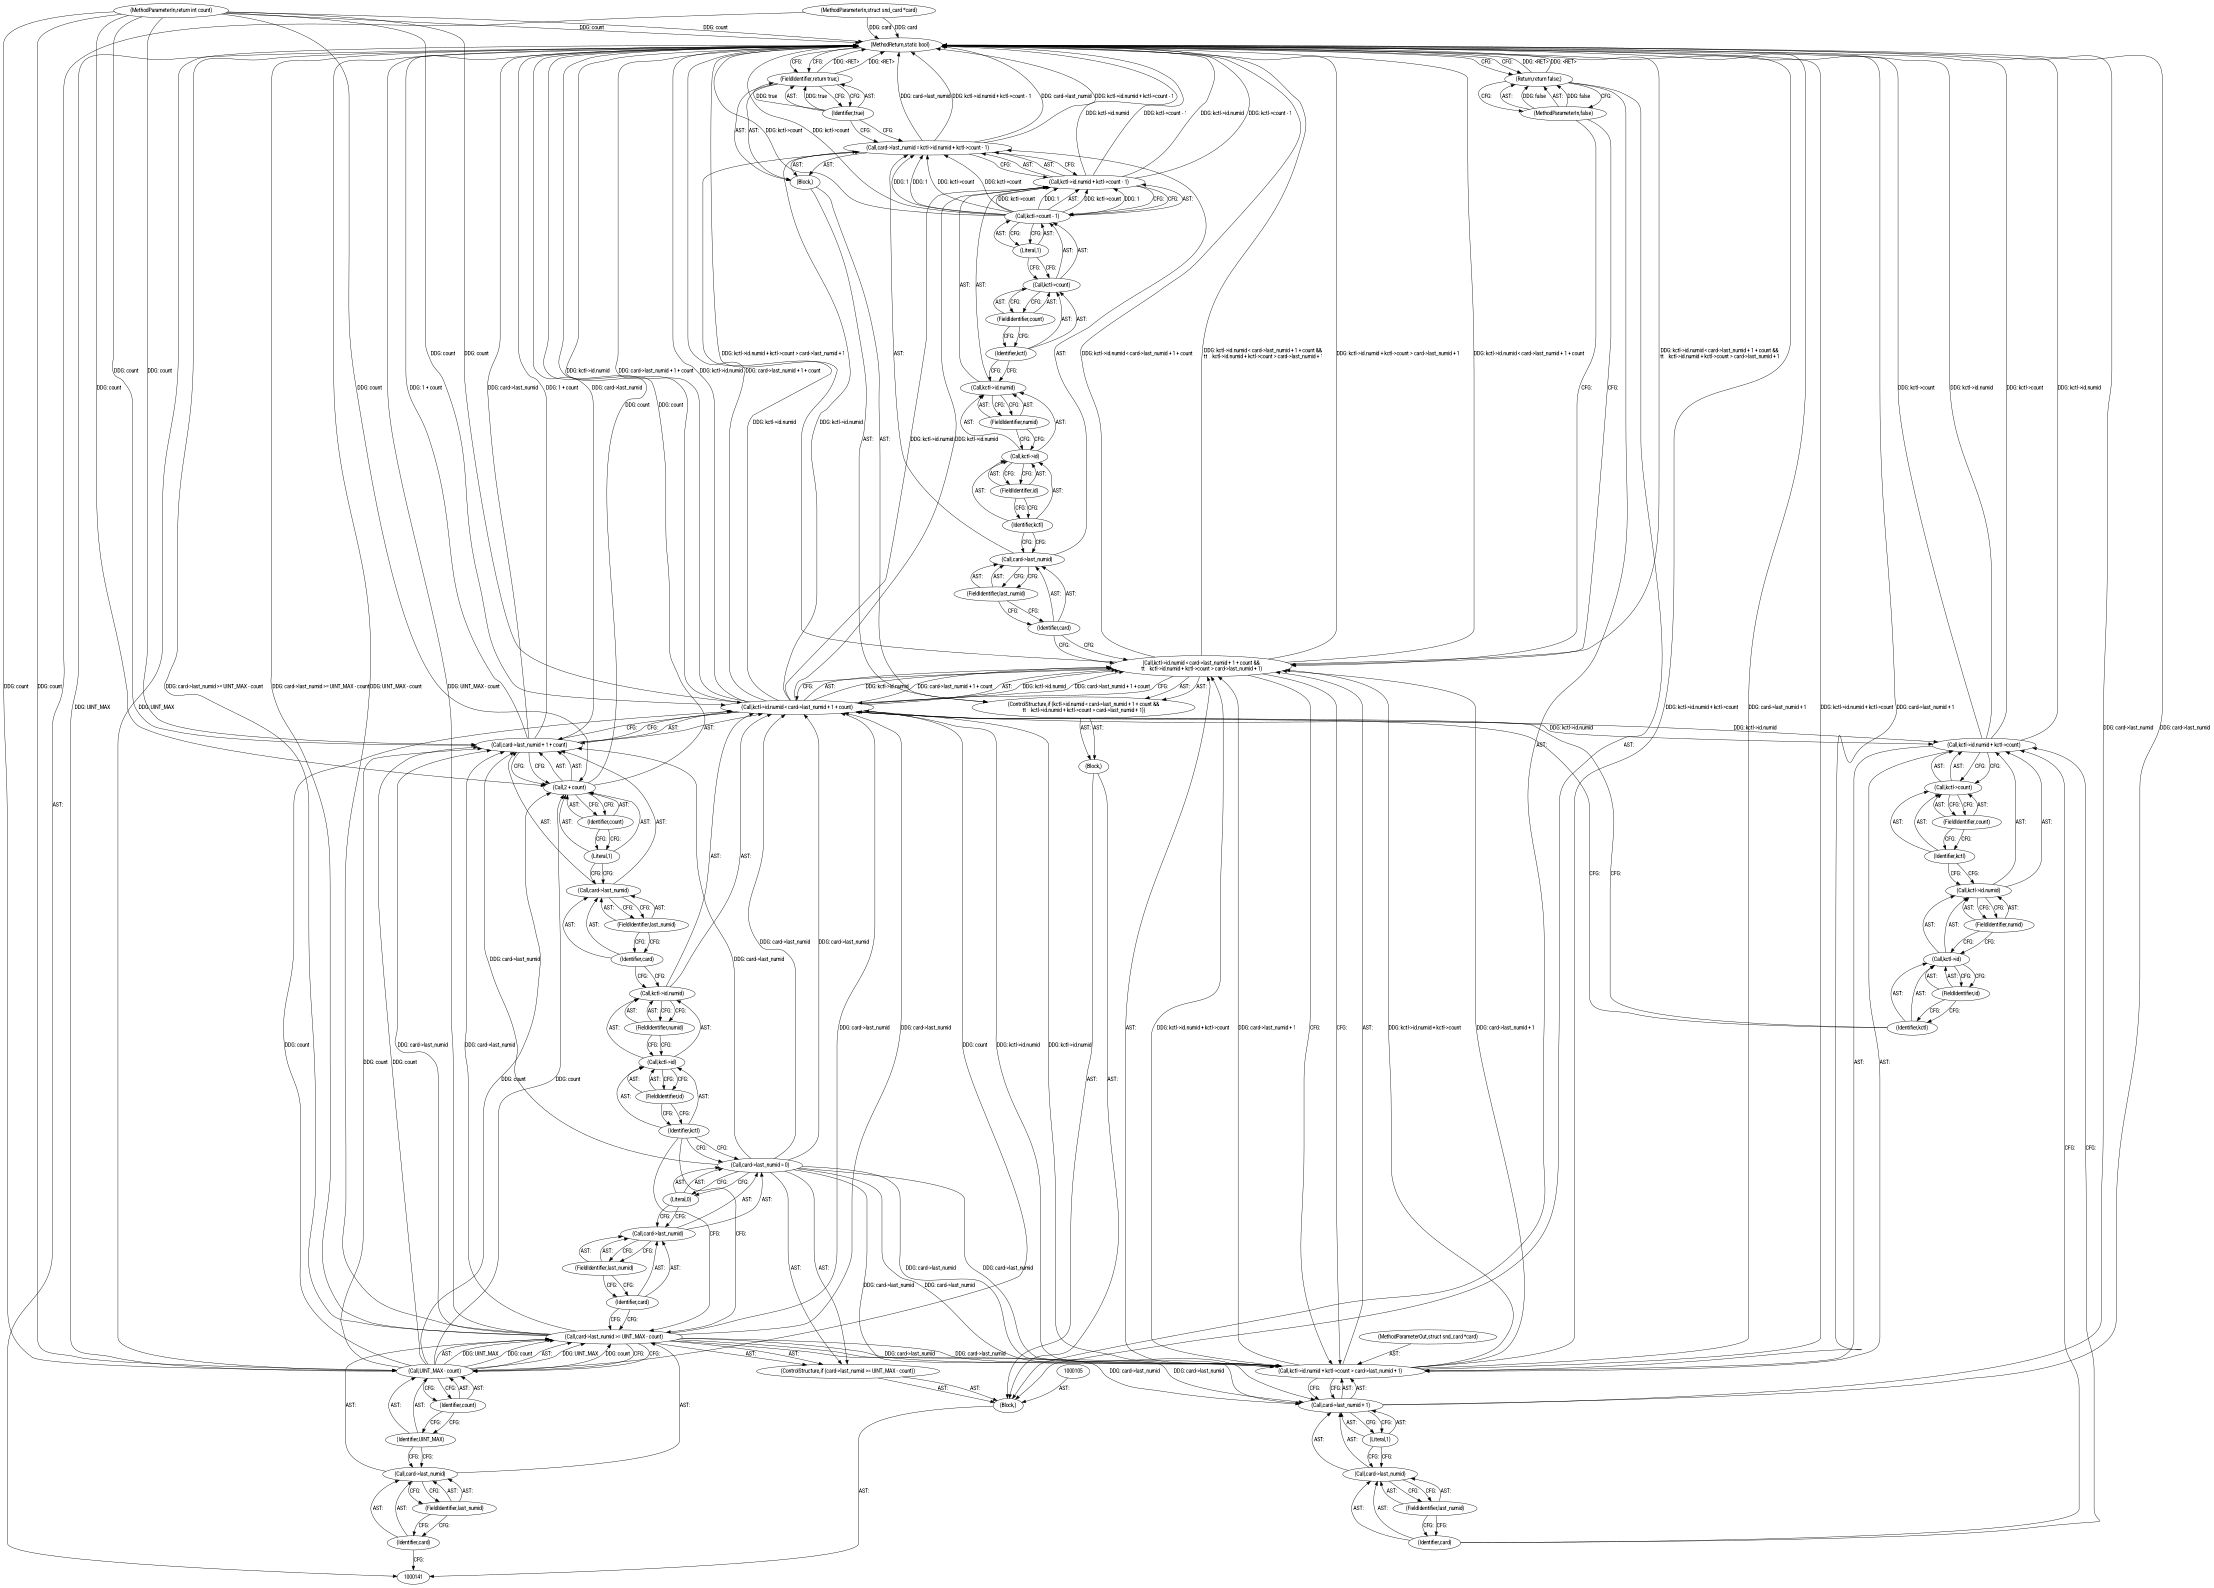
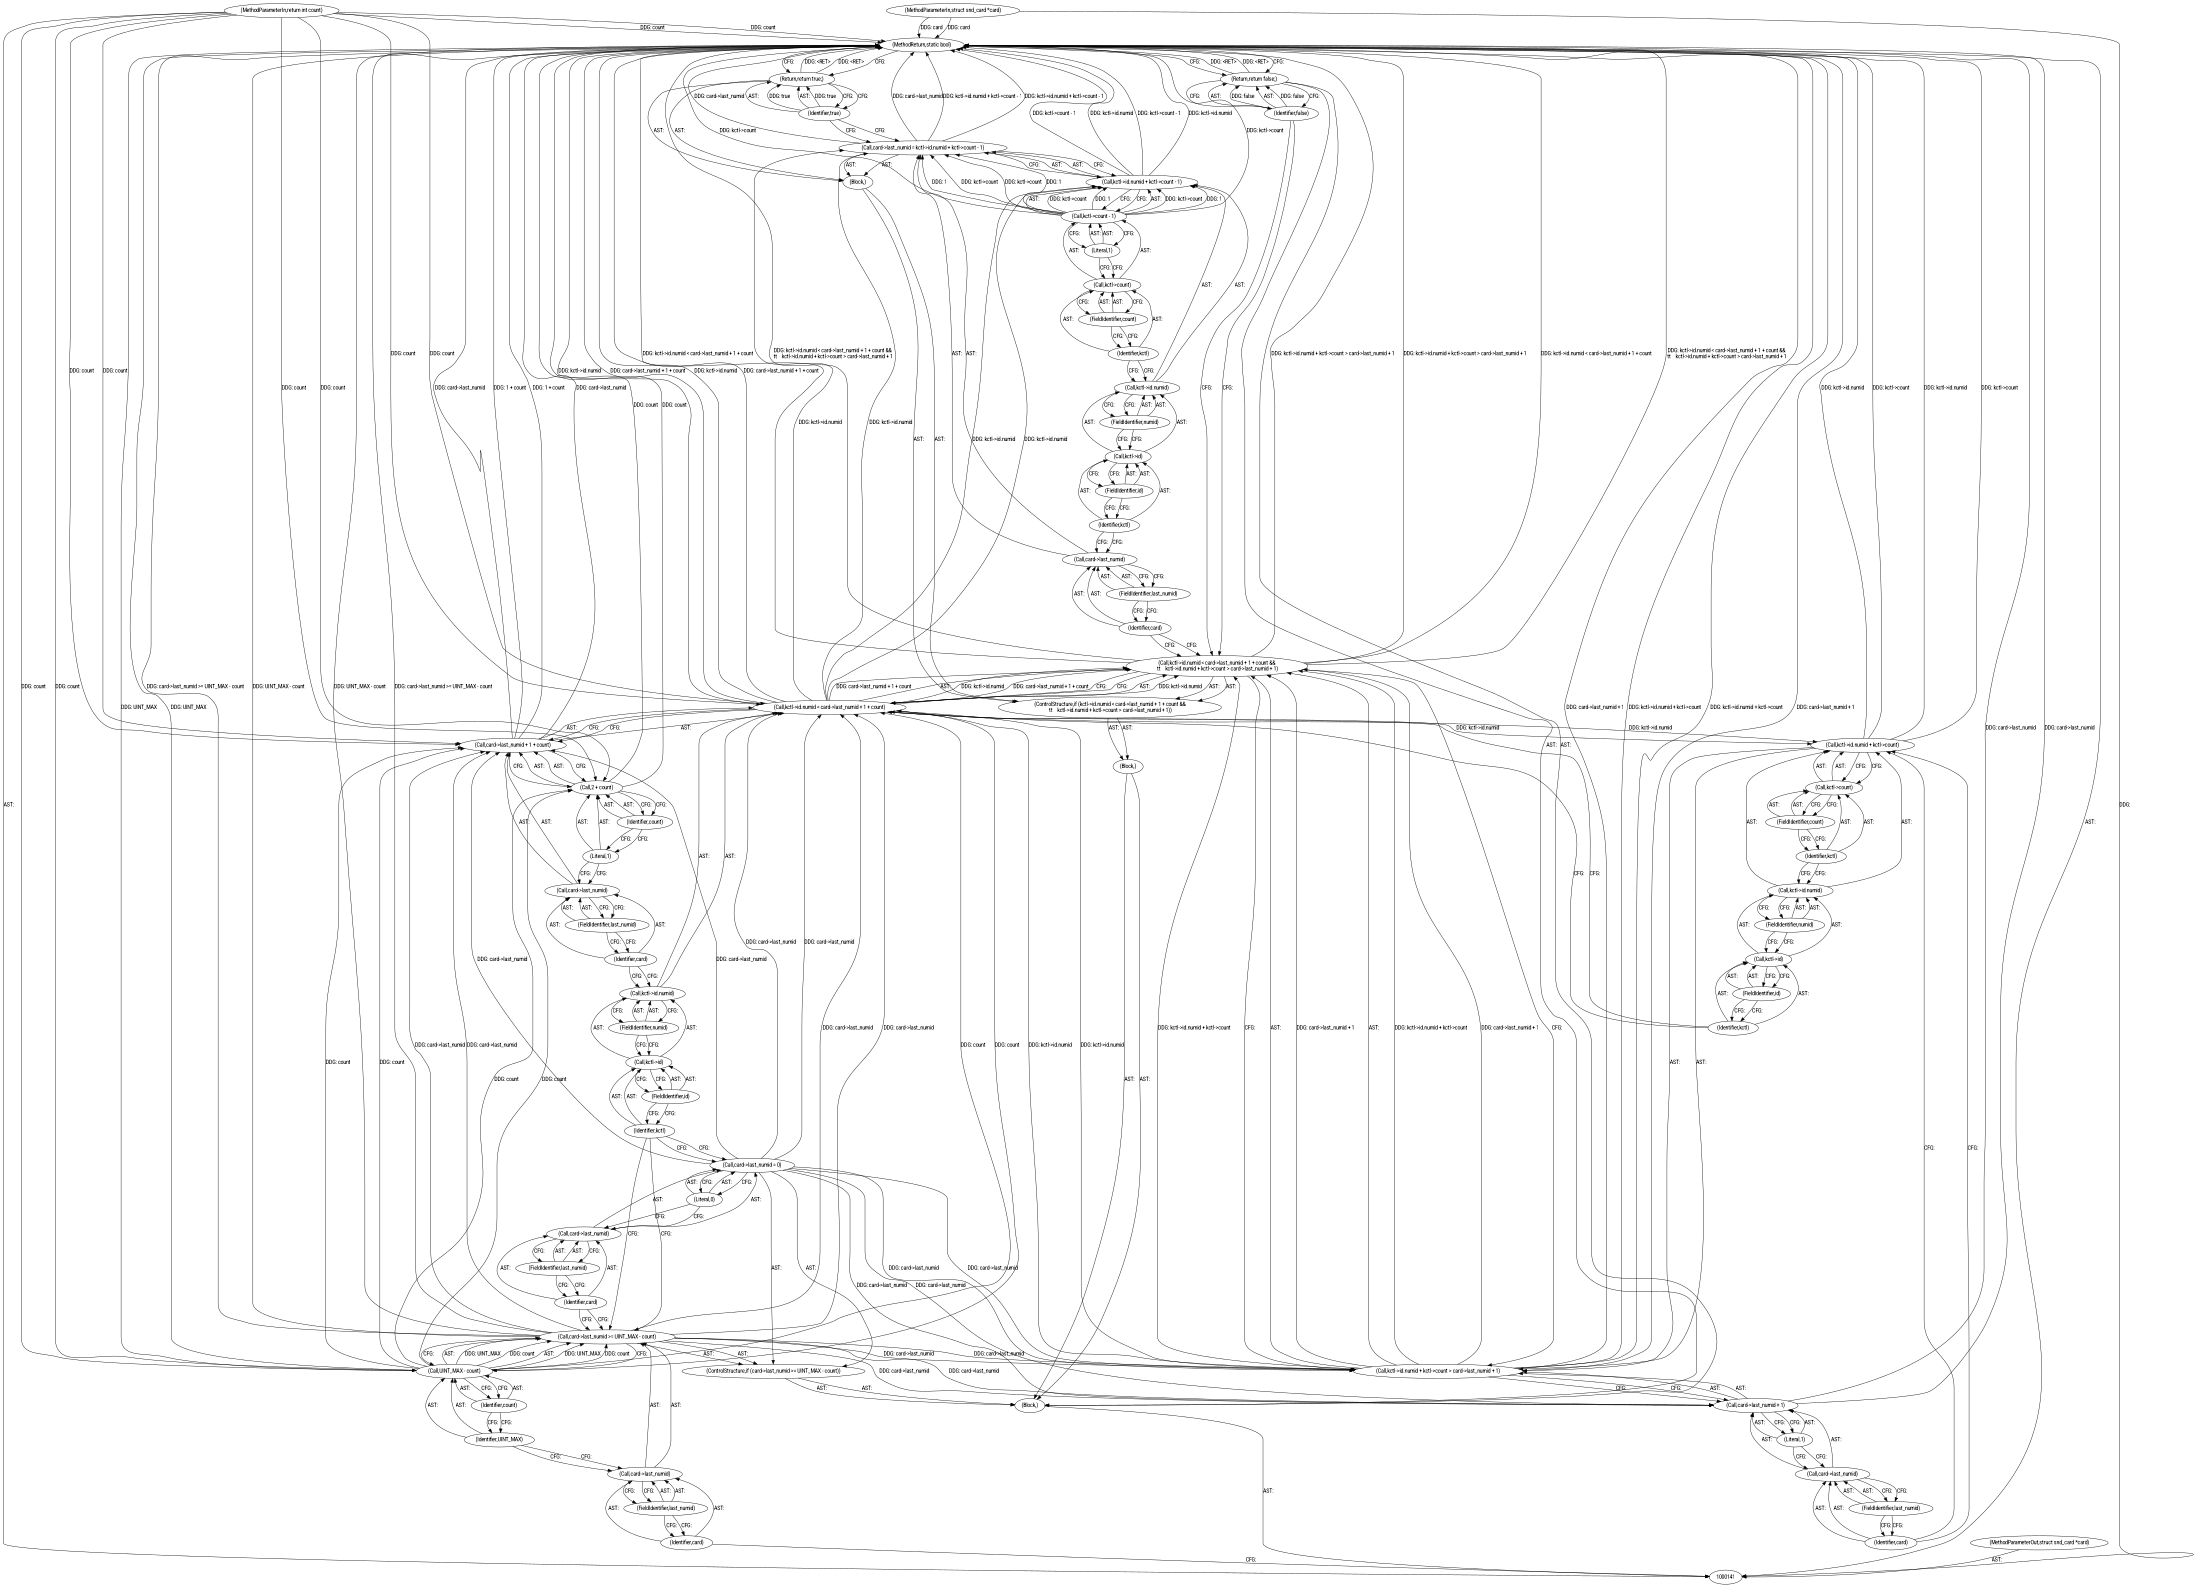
(810, 79) -> (802, 79)
(1564, 114) -> (1291, 114)
none -> (2100, 363)
(58, 805) -> (2125, 805)
(1386, 1353) -> (1884, 1572)
(1073, 1371) -> none
none -> (4, 1529)
